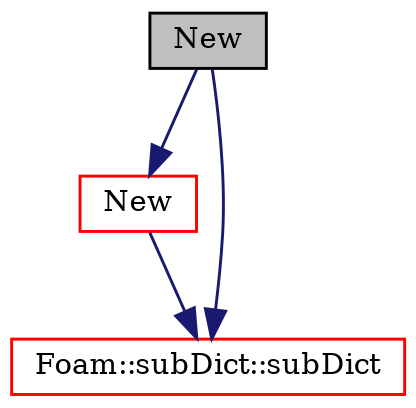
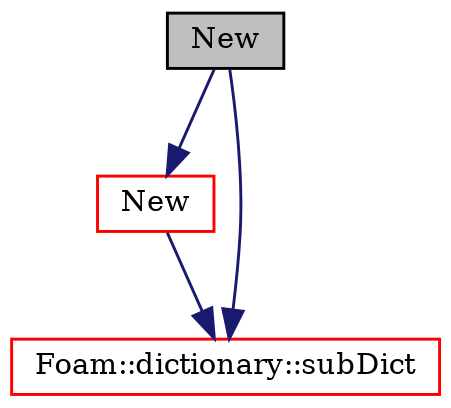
(208, 367) -> (226, 367)
